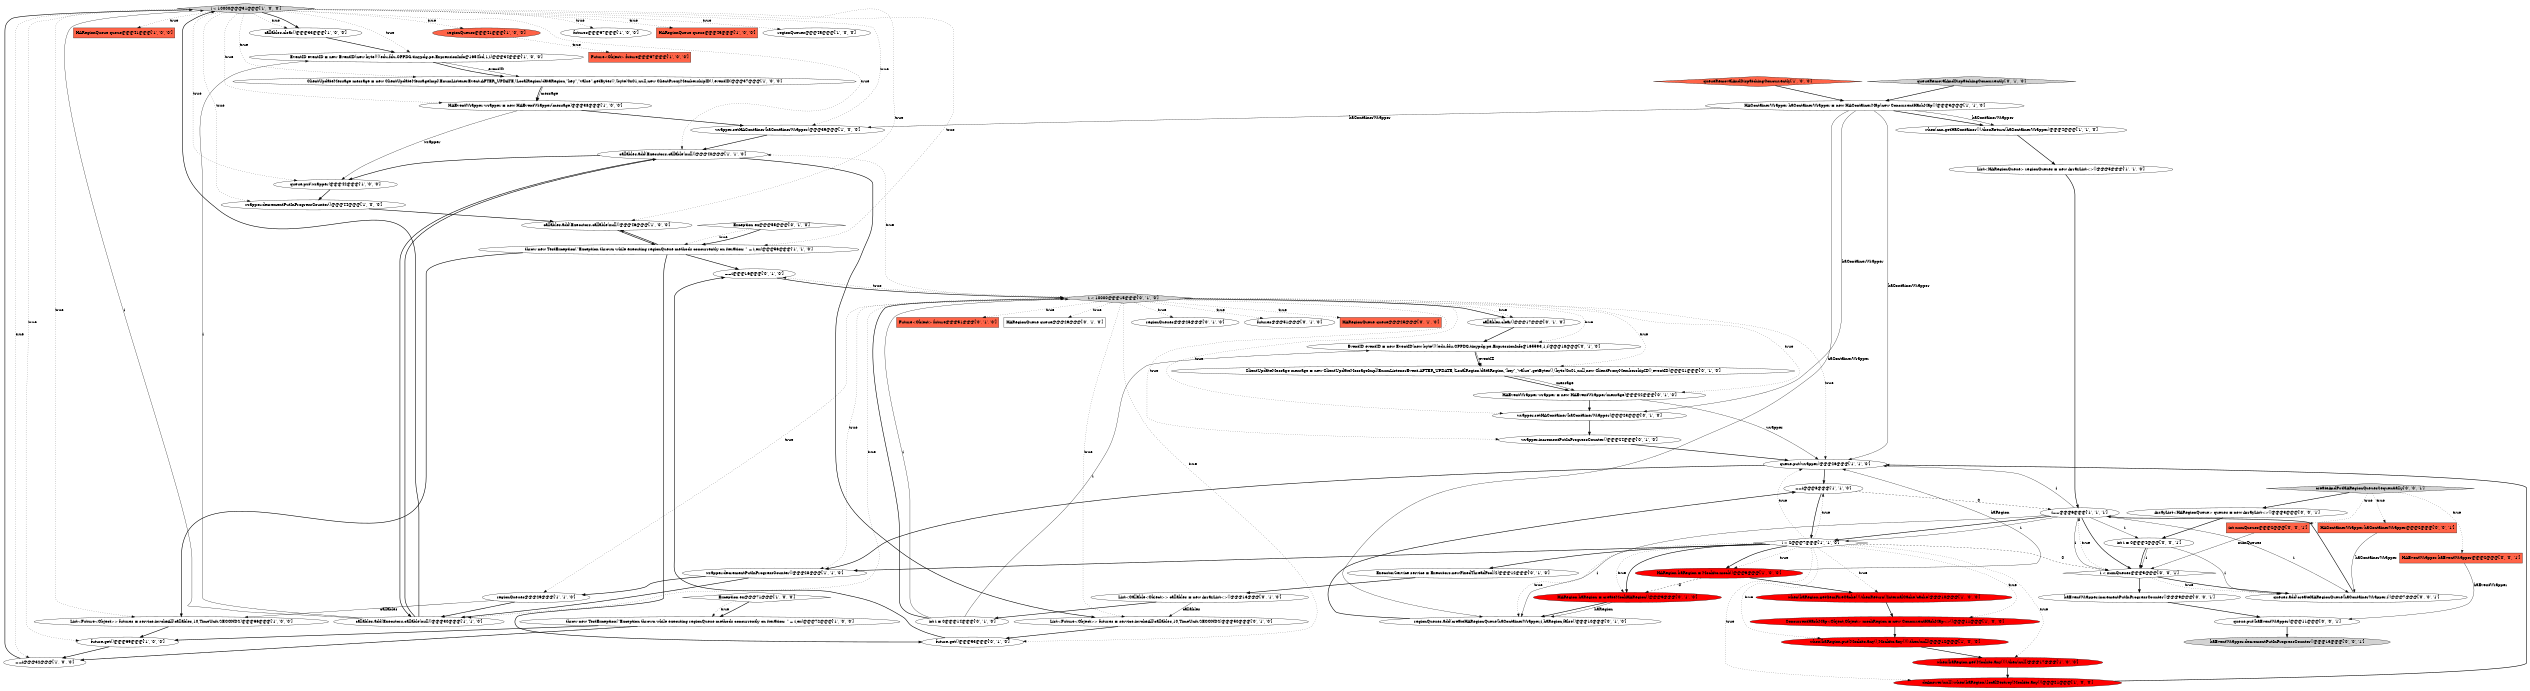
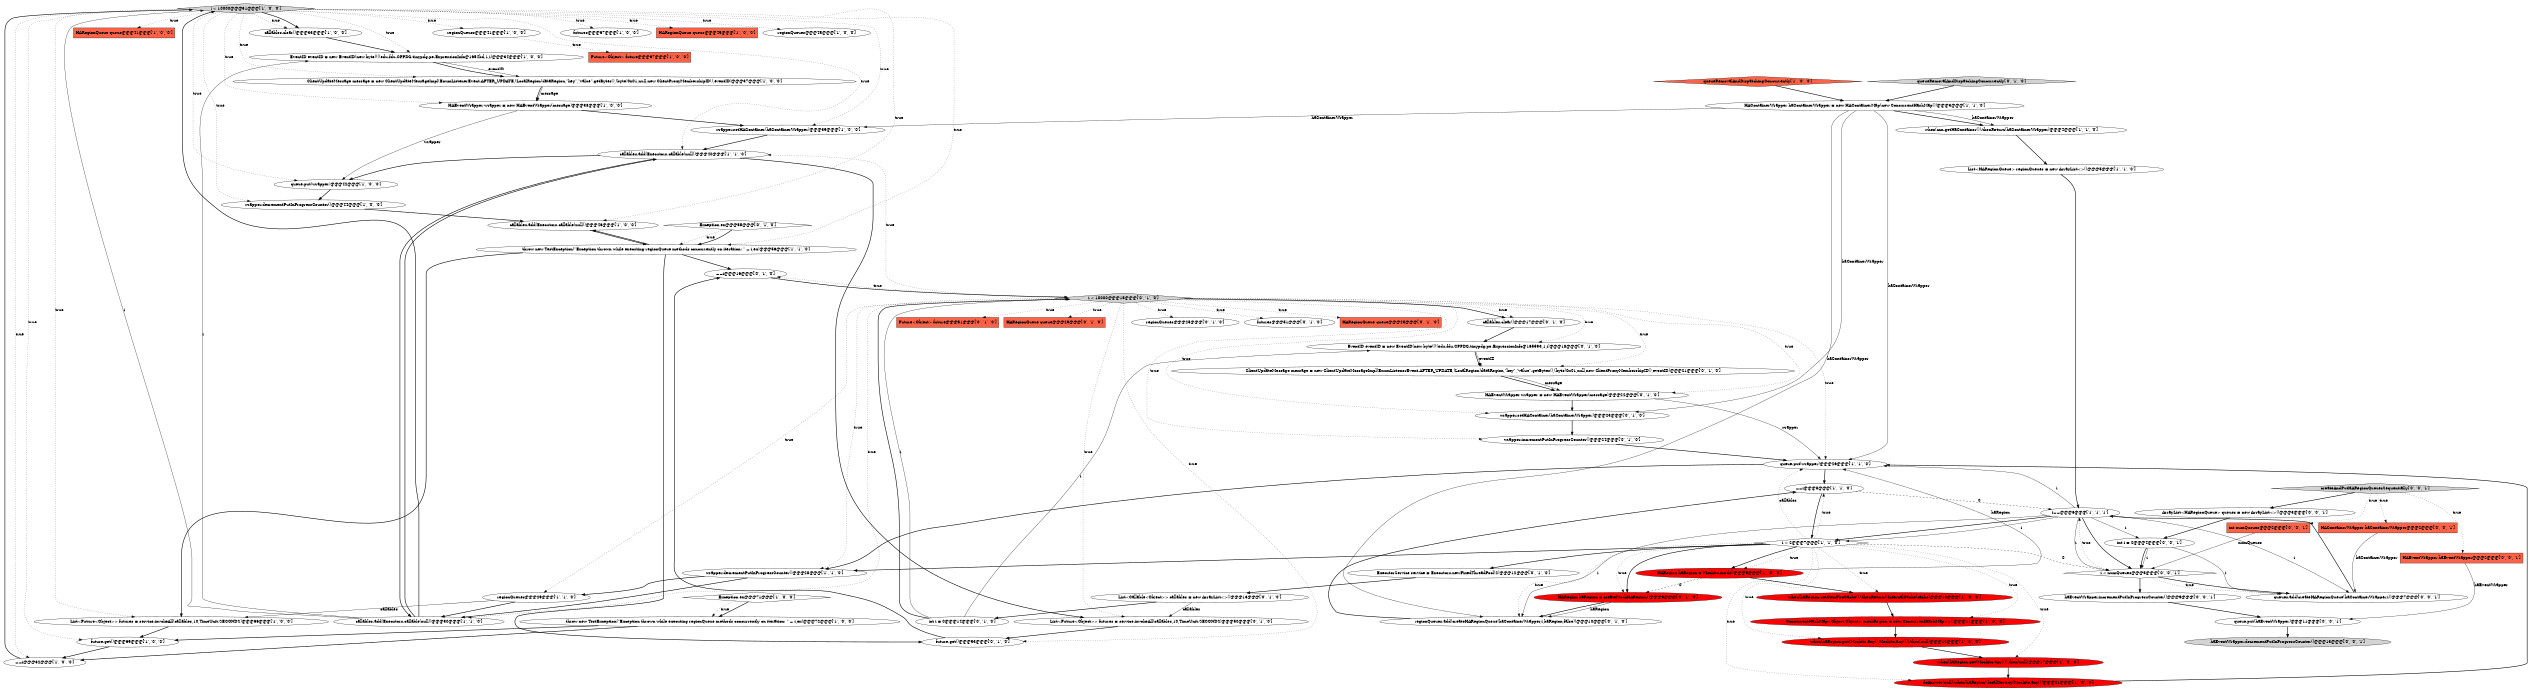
(486, 33) -> (486, 33)
(1055, 322) -> (1055, 322)
(1783, 501) -> (1788, 501)
